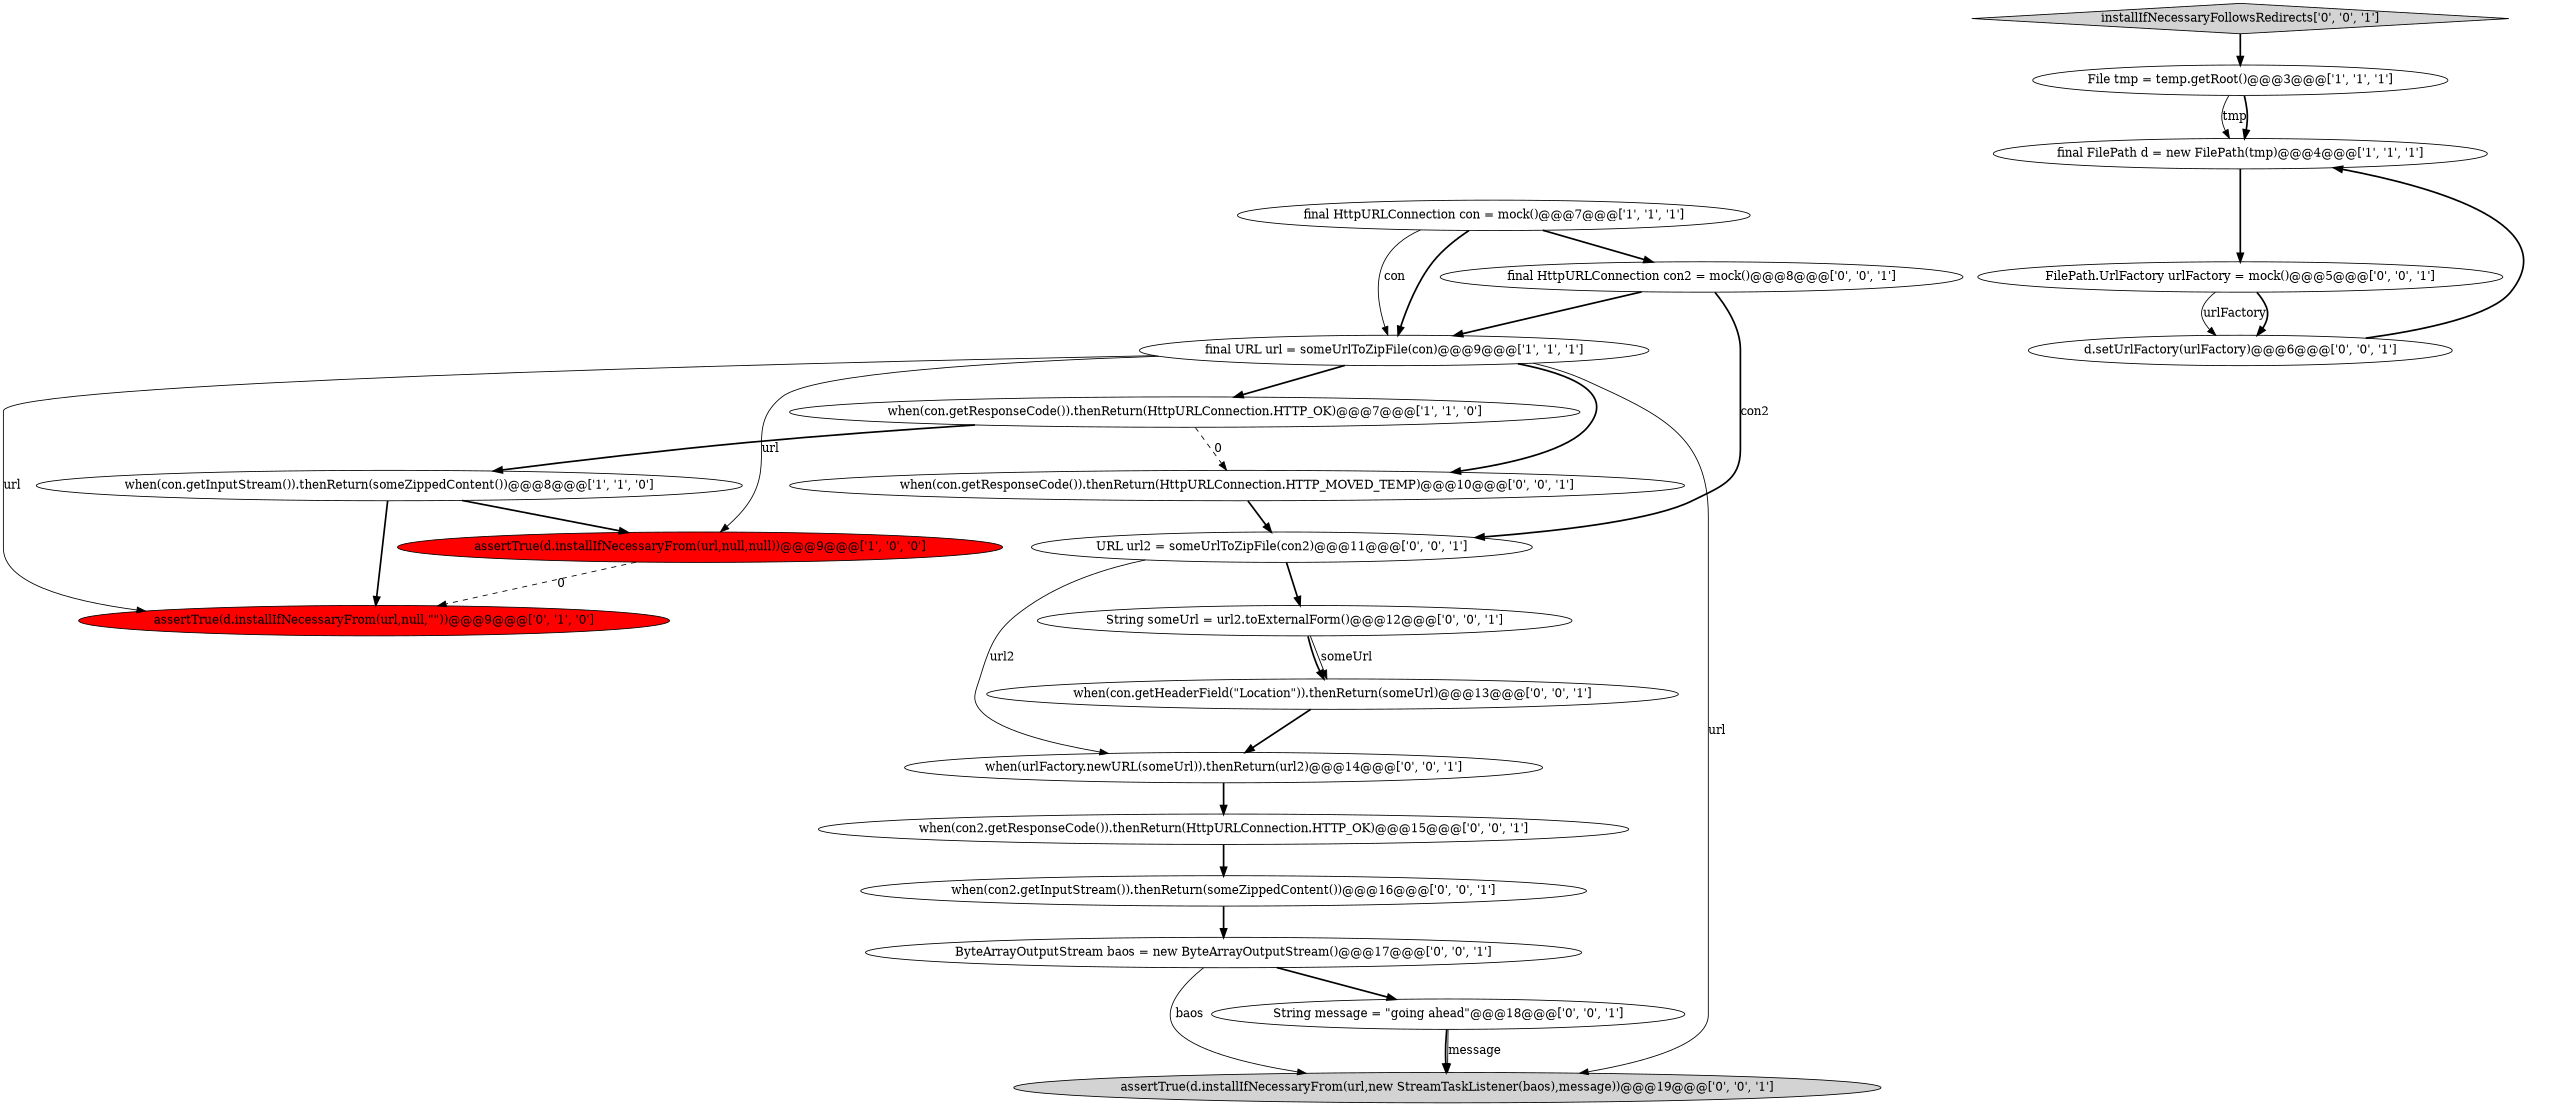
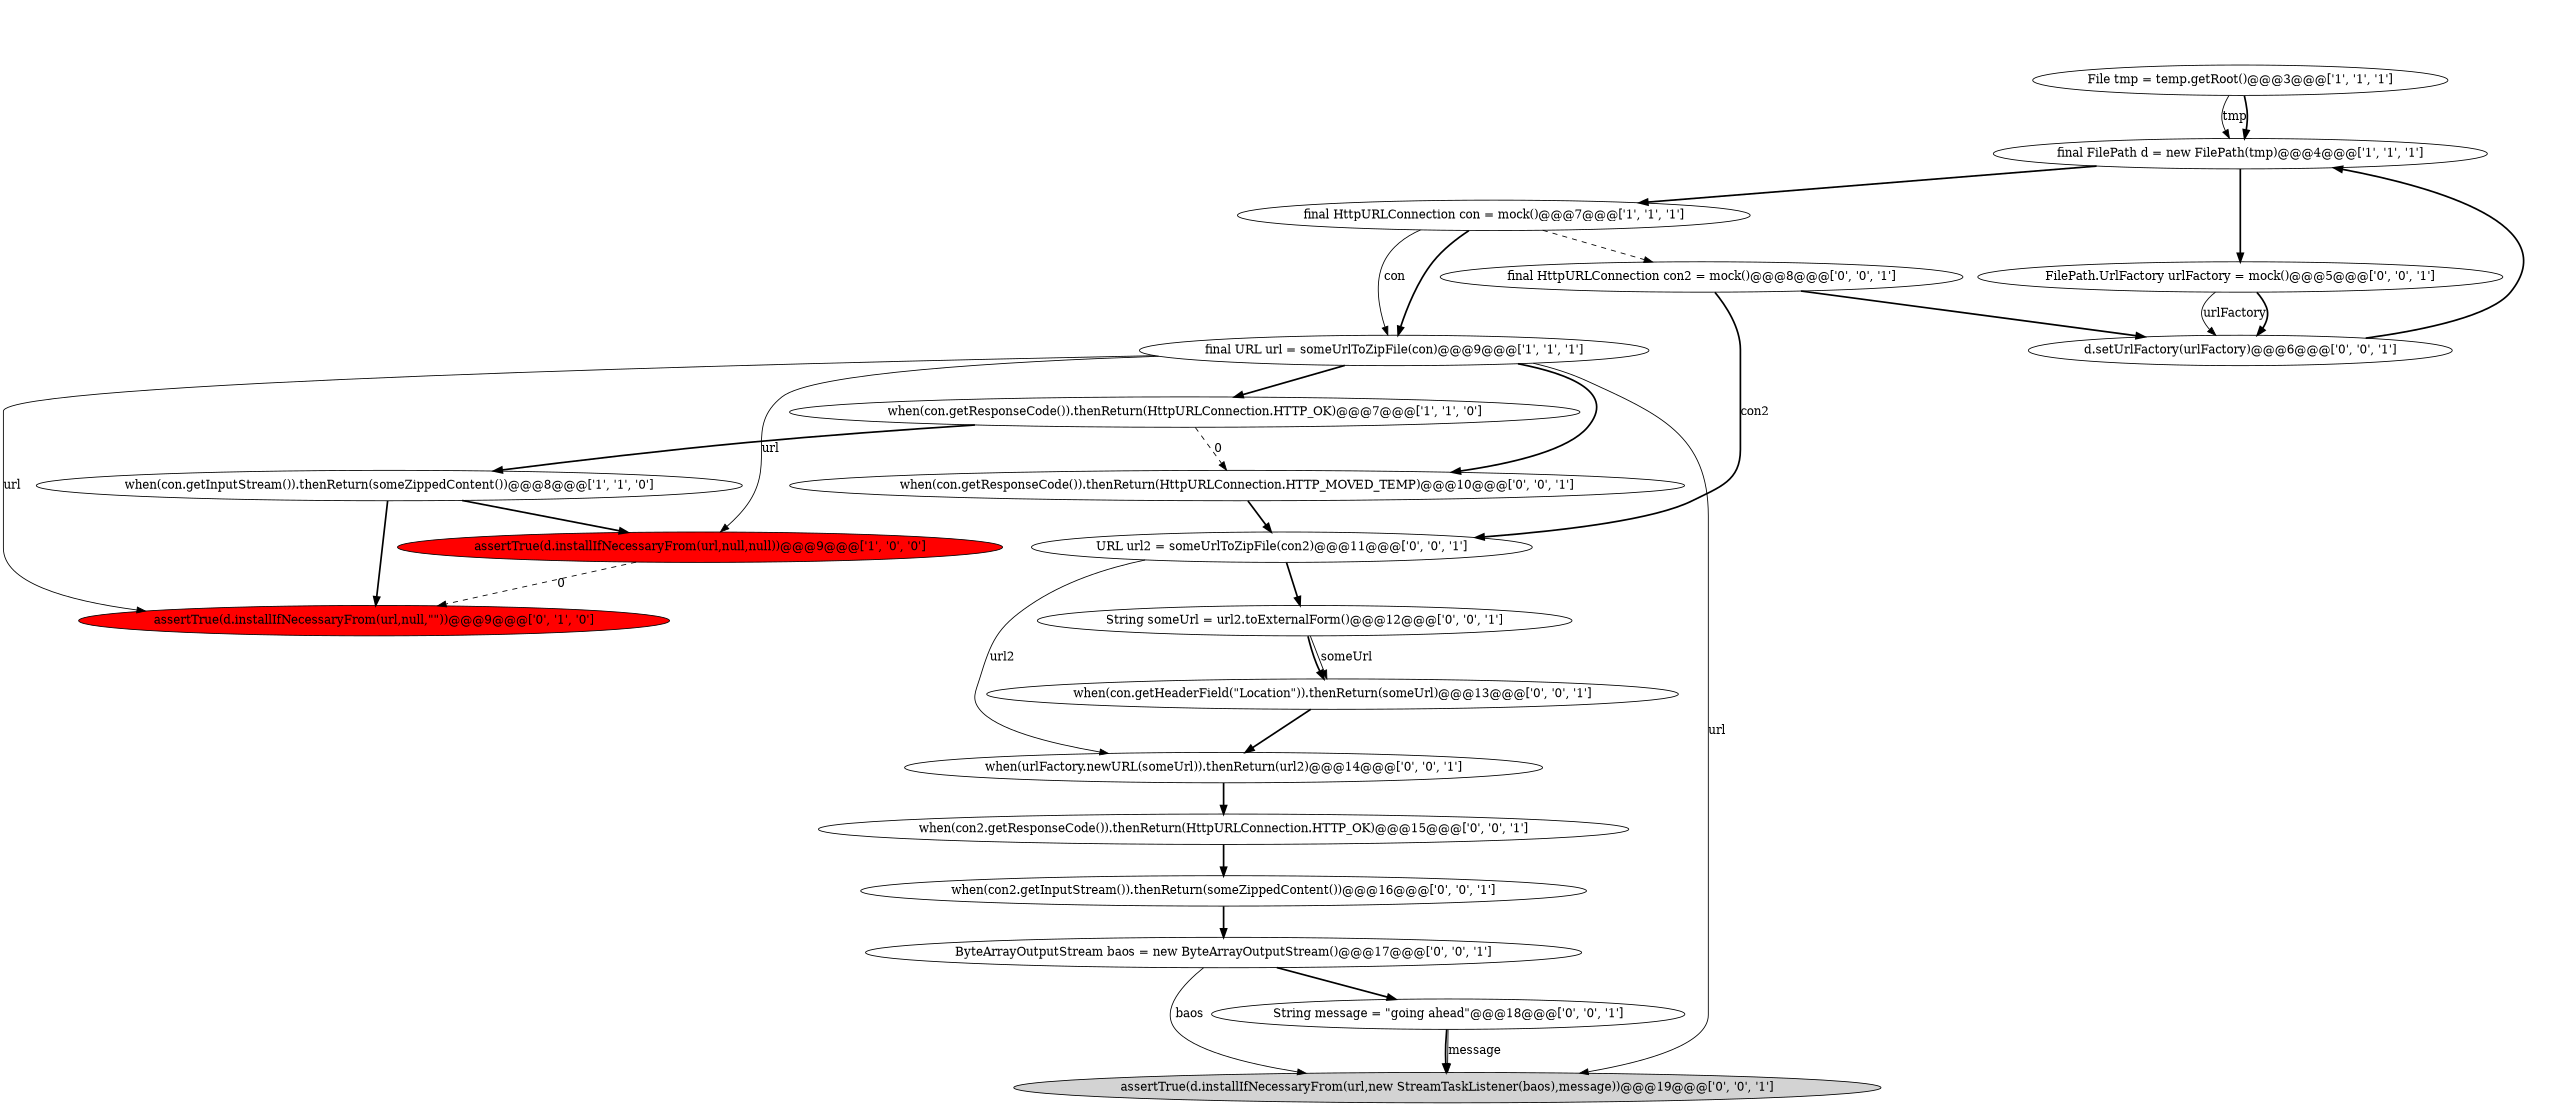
(2240, 19) -> none
none -> (1872, 184)
(1594, 245) -> (1594, 245)
(1552, 313) -> (1969, 313)
